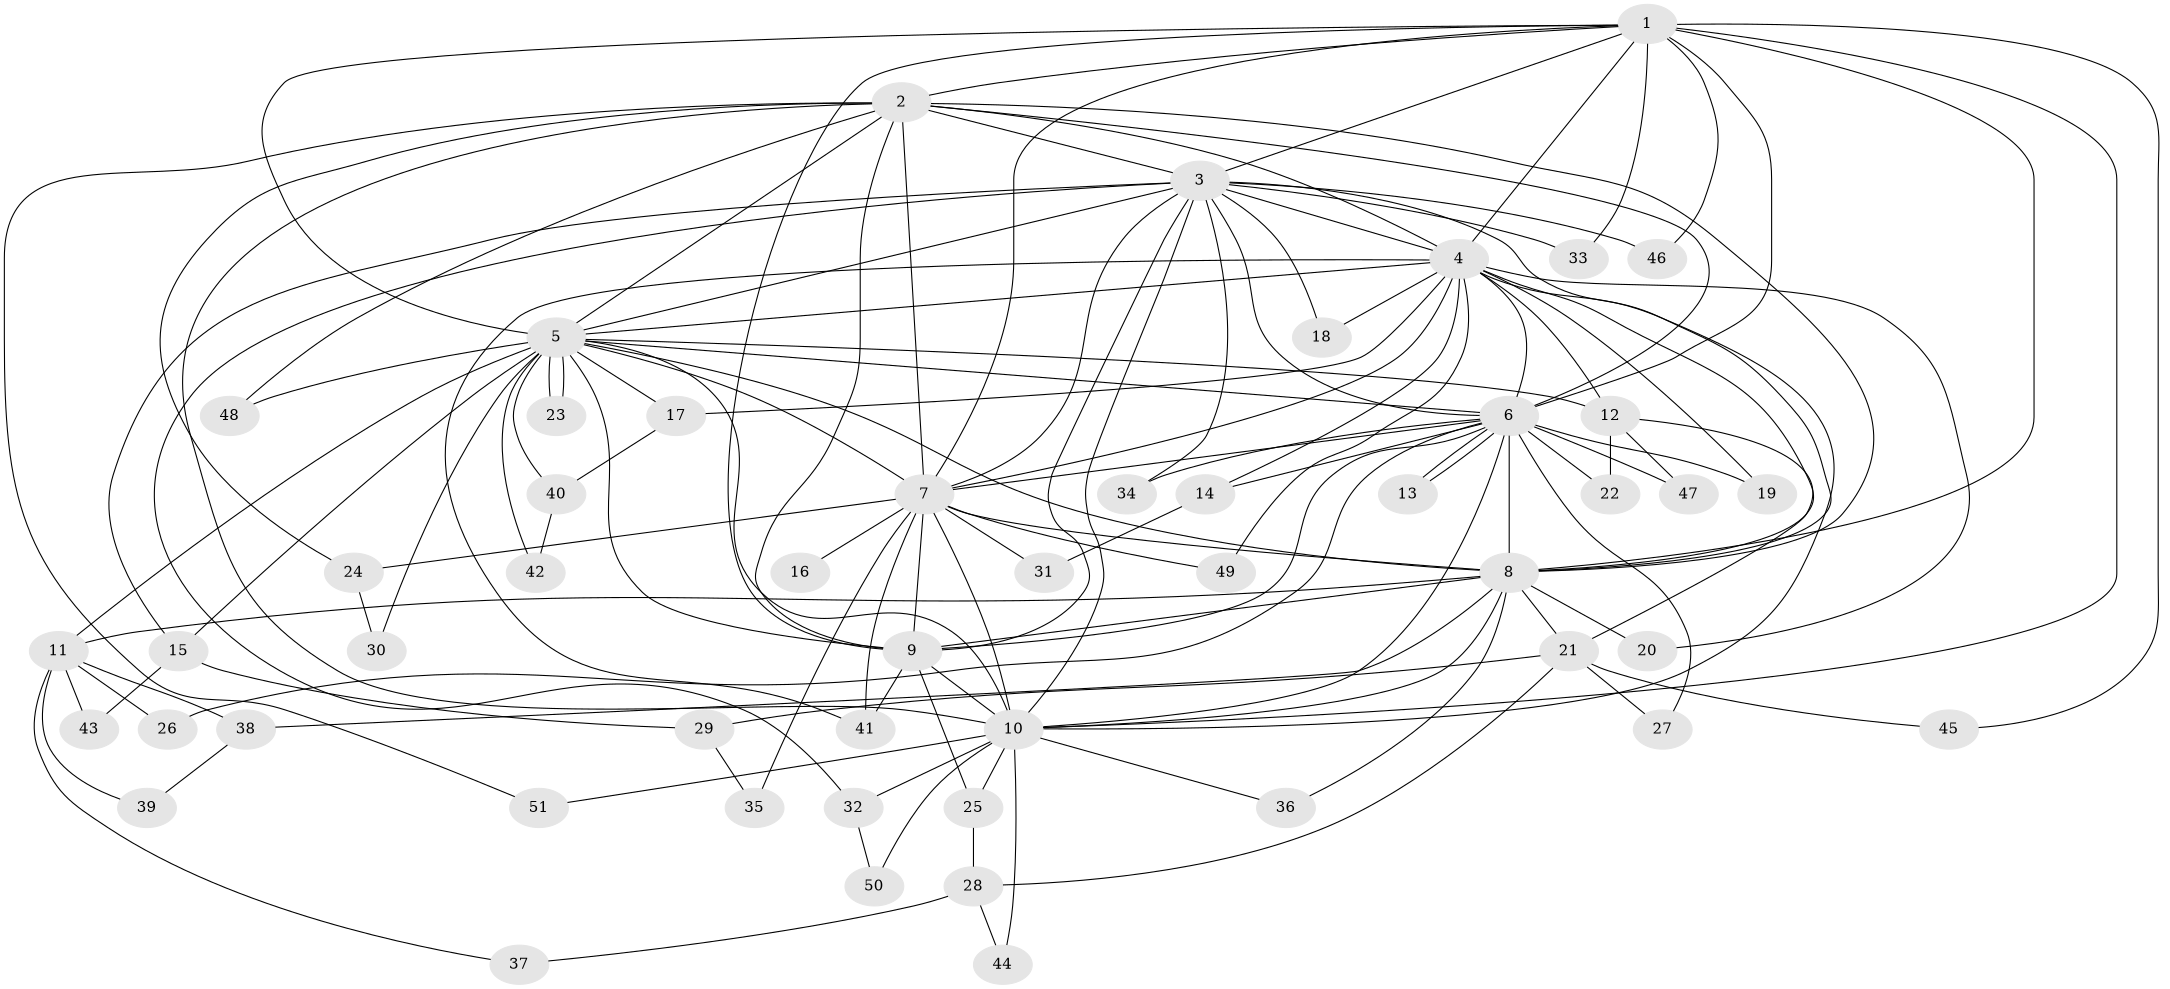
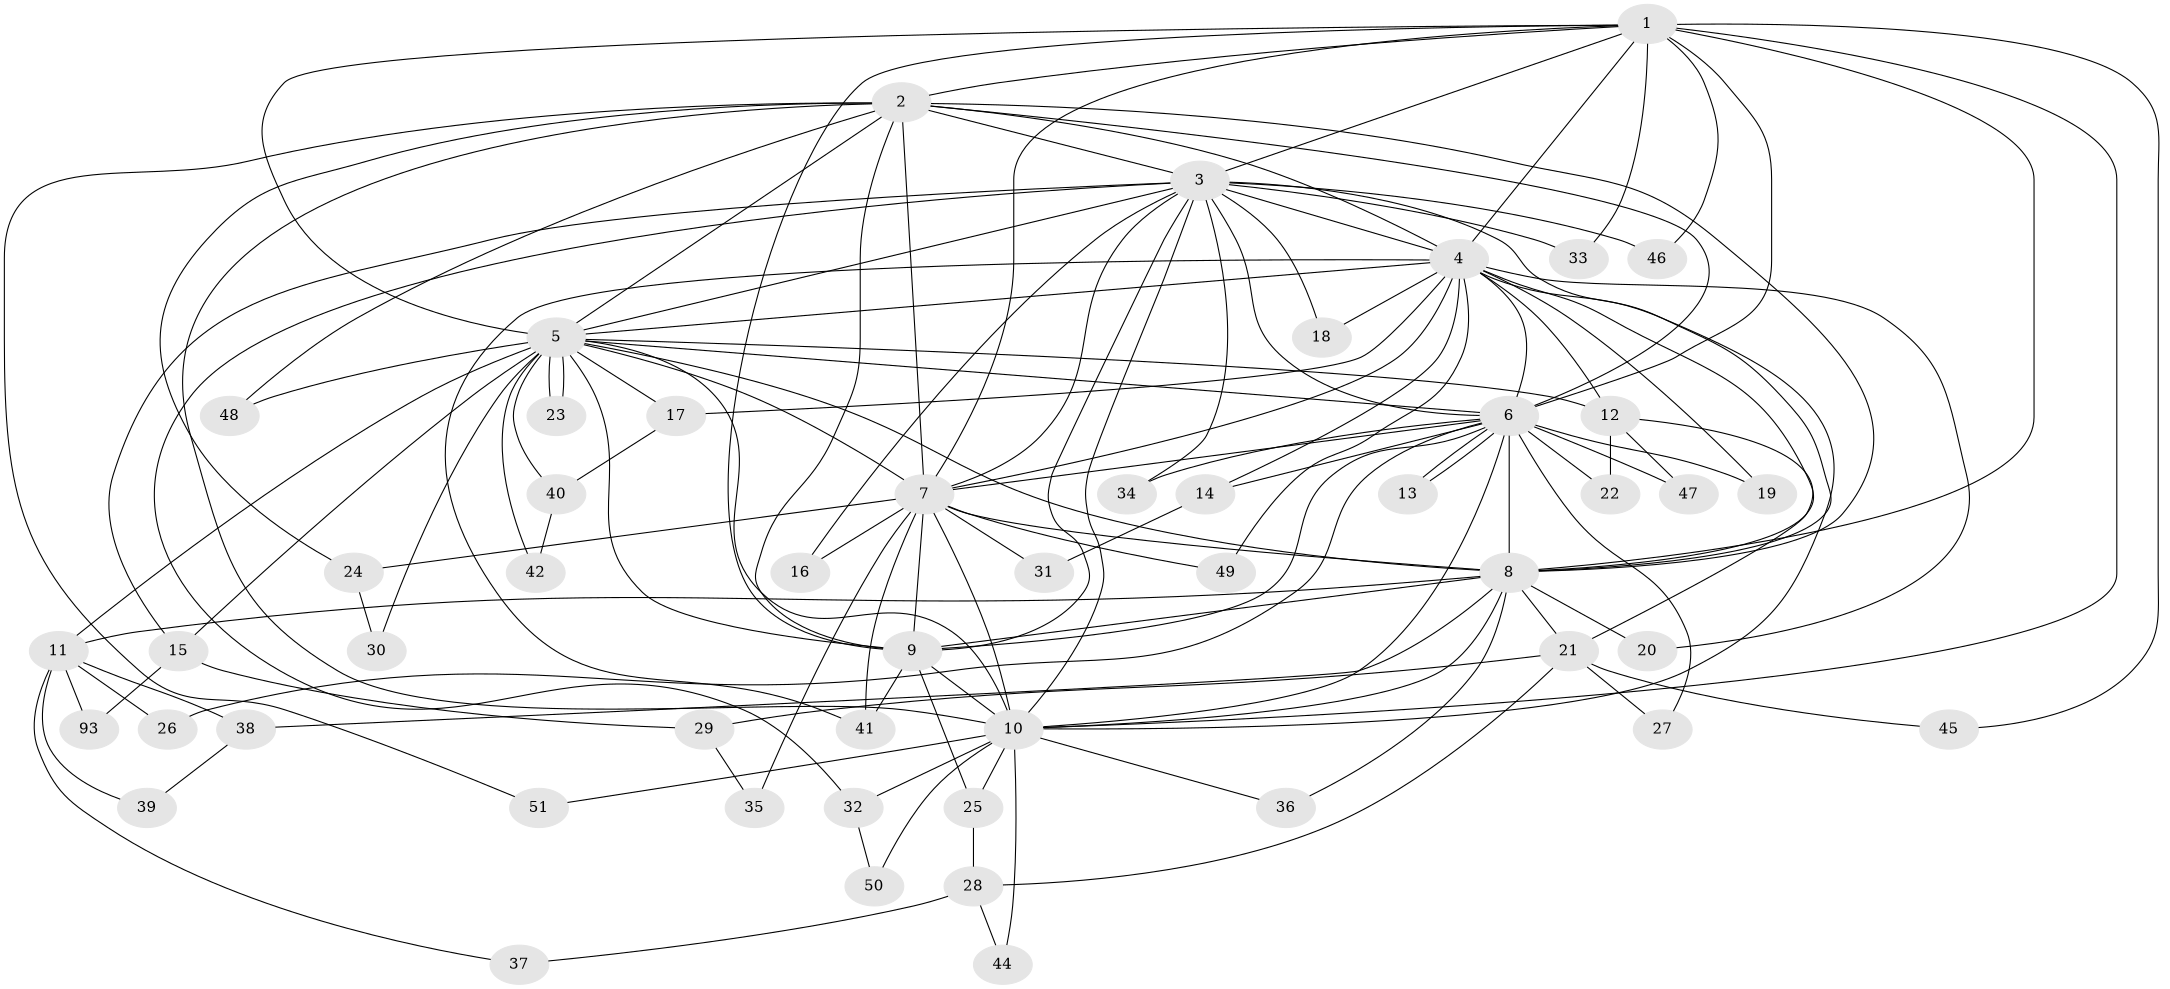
none -> (984, 344)
(89, 730) -> (89, 730)
